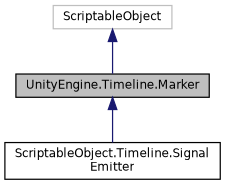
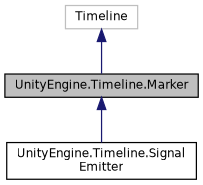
(113, 17) -> (102, 17)
(113, 161) -> (102, 161)
